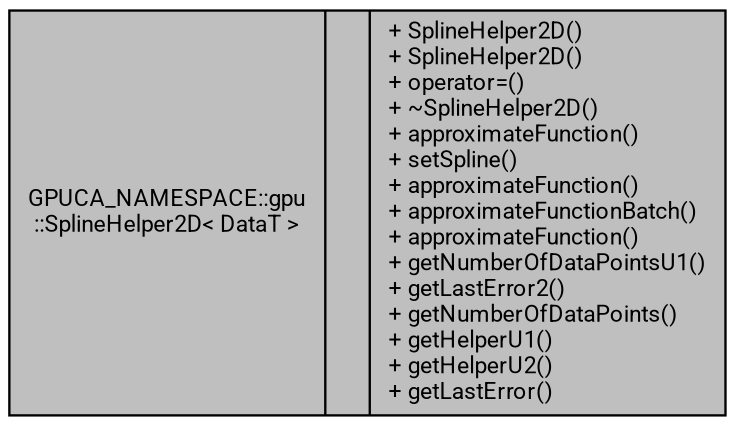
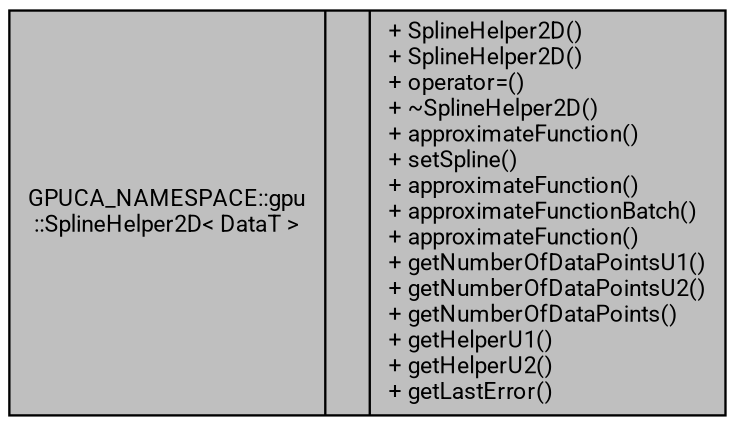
(477, 289) -> (548, 289)
